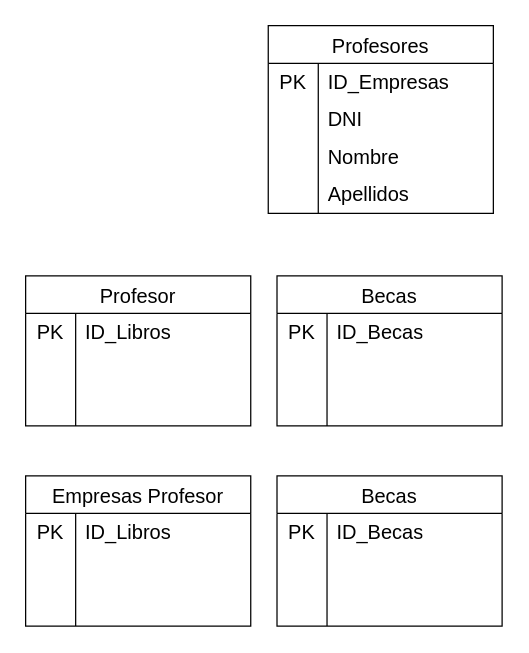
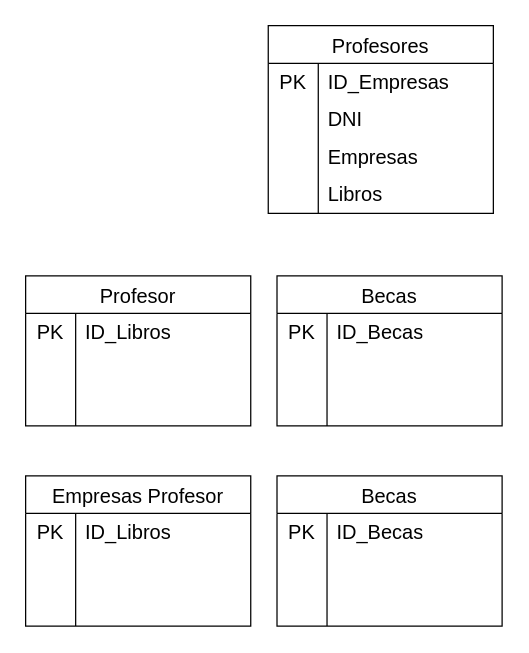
(362, 157) -> (373, 157)
(371, 194) -> (359, 194)
